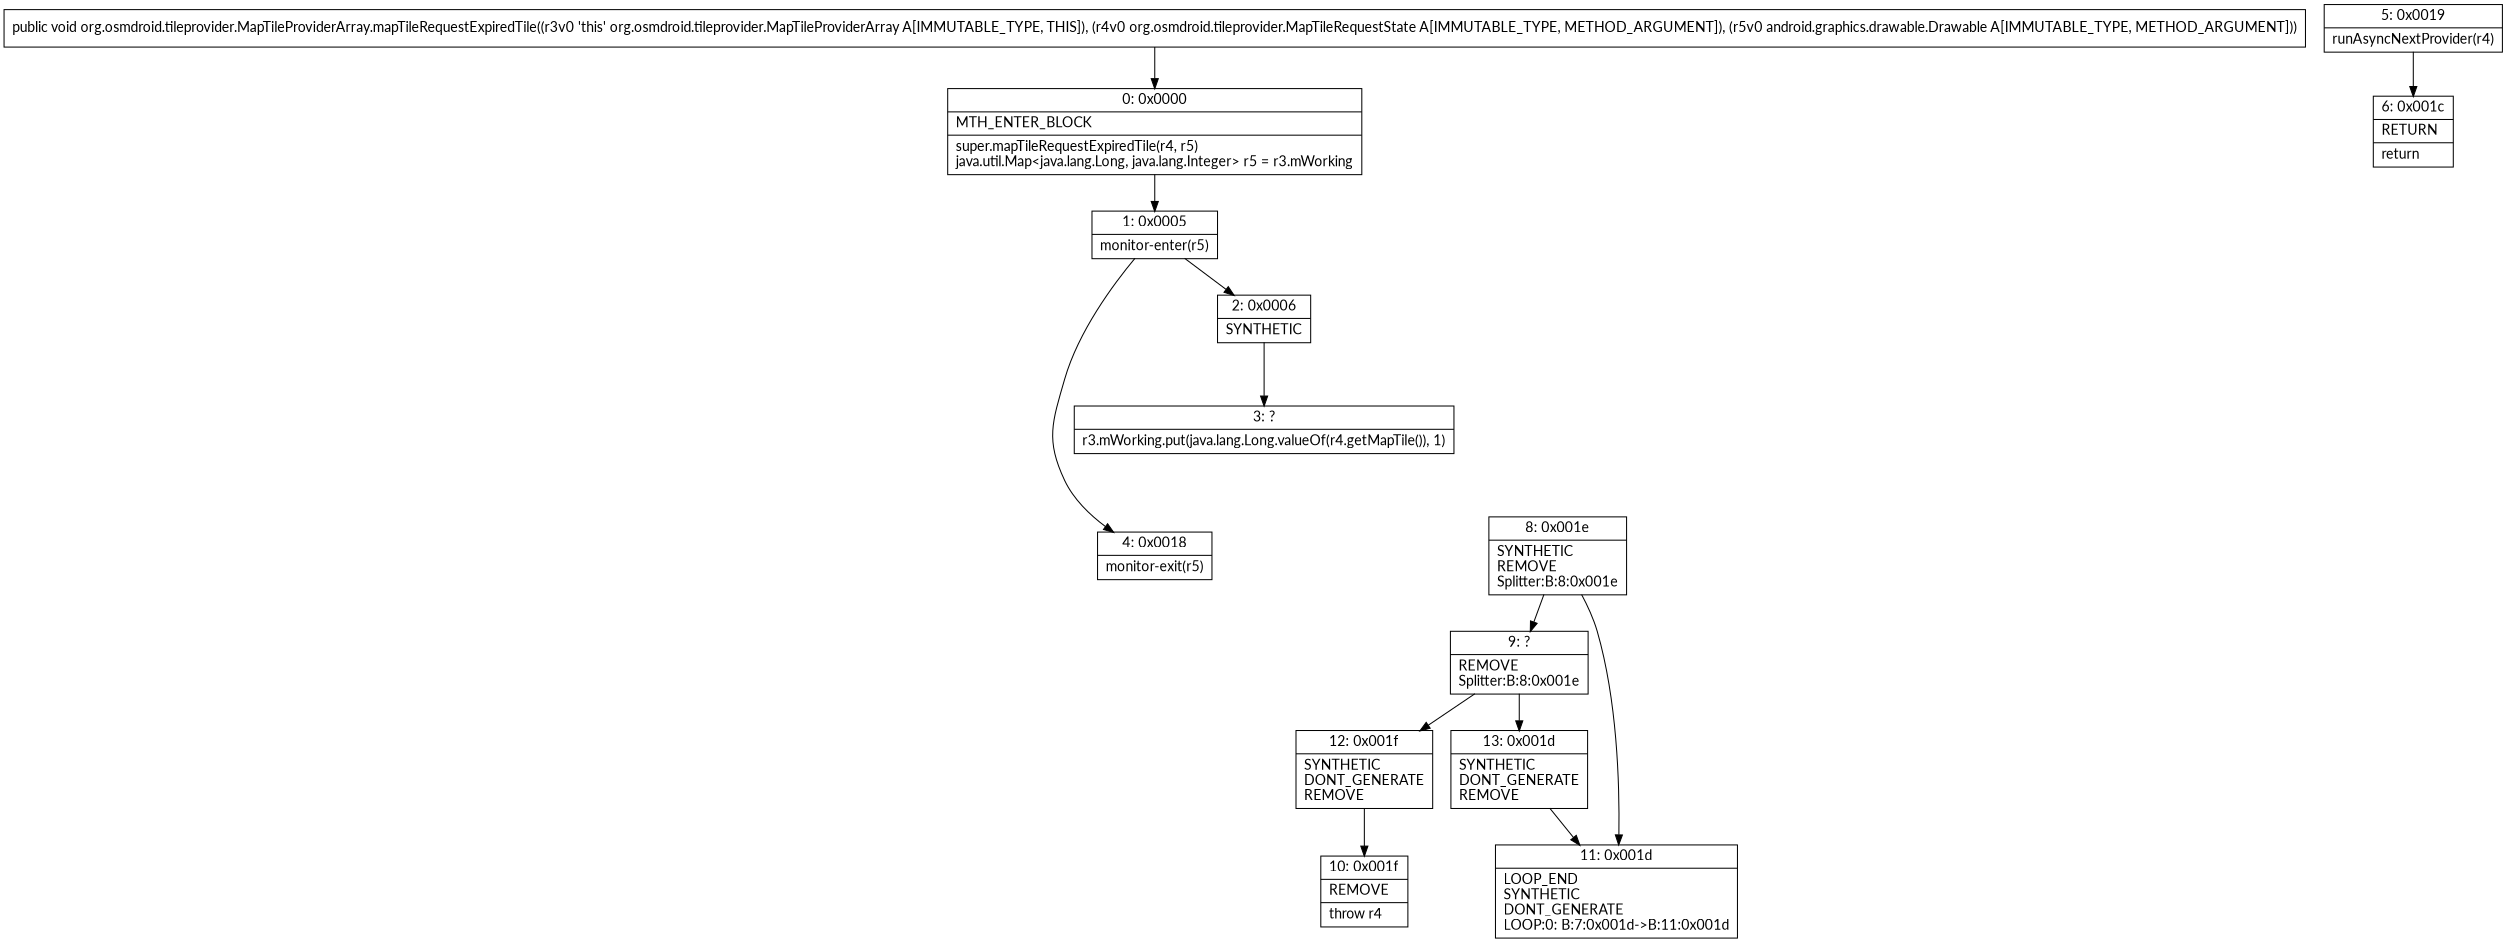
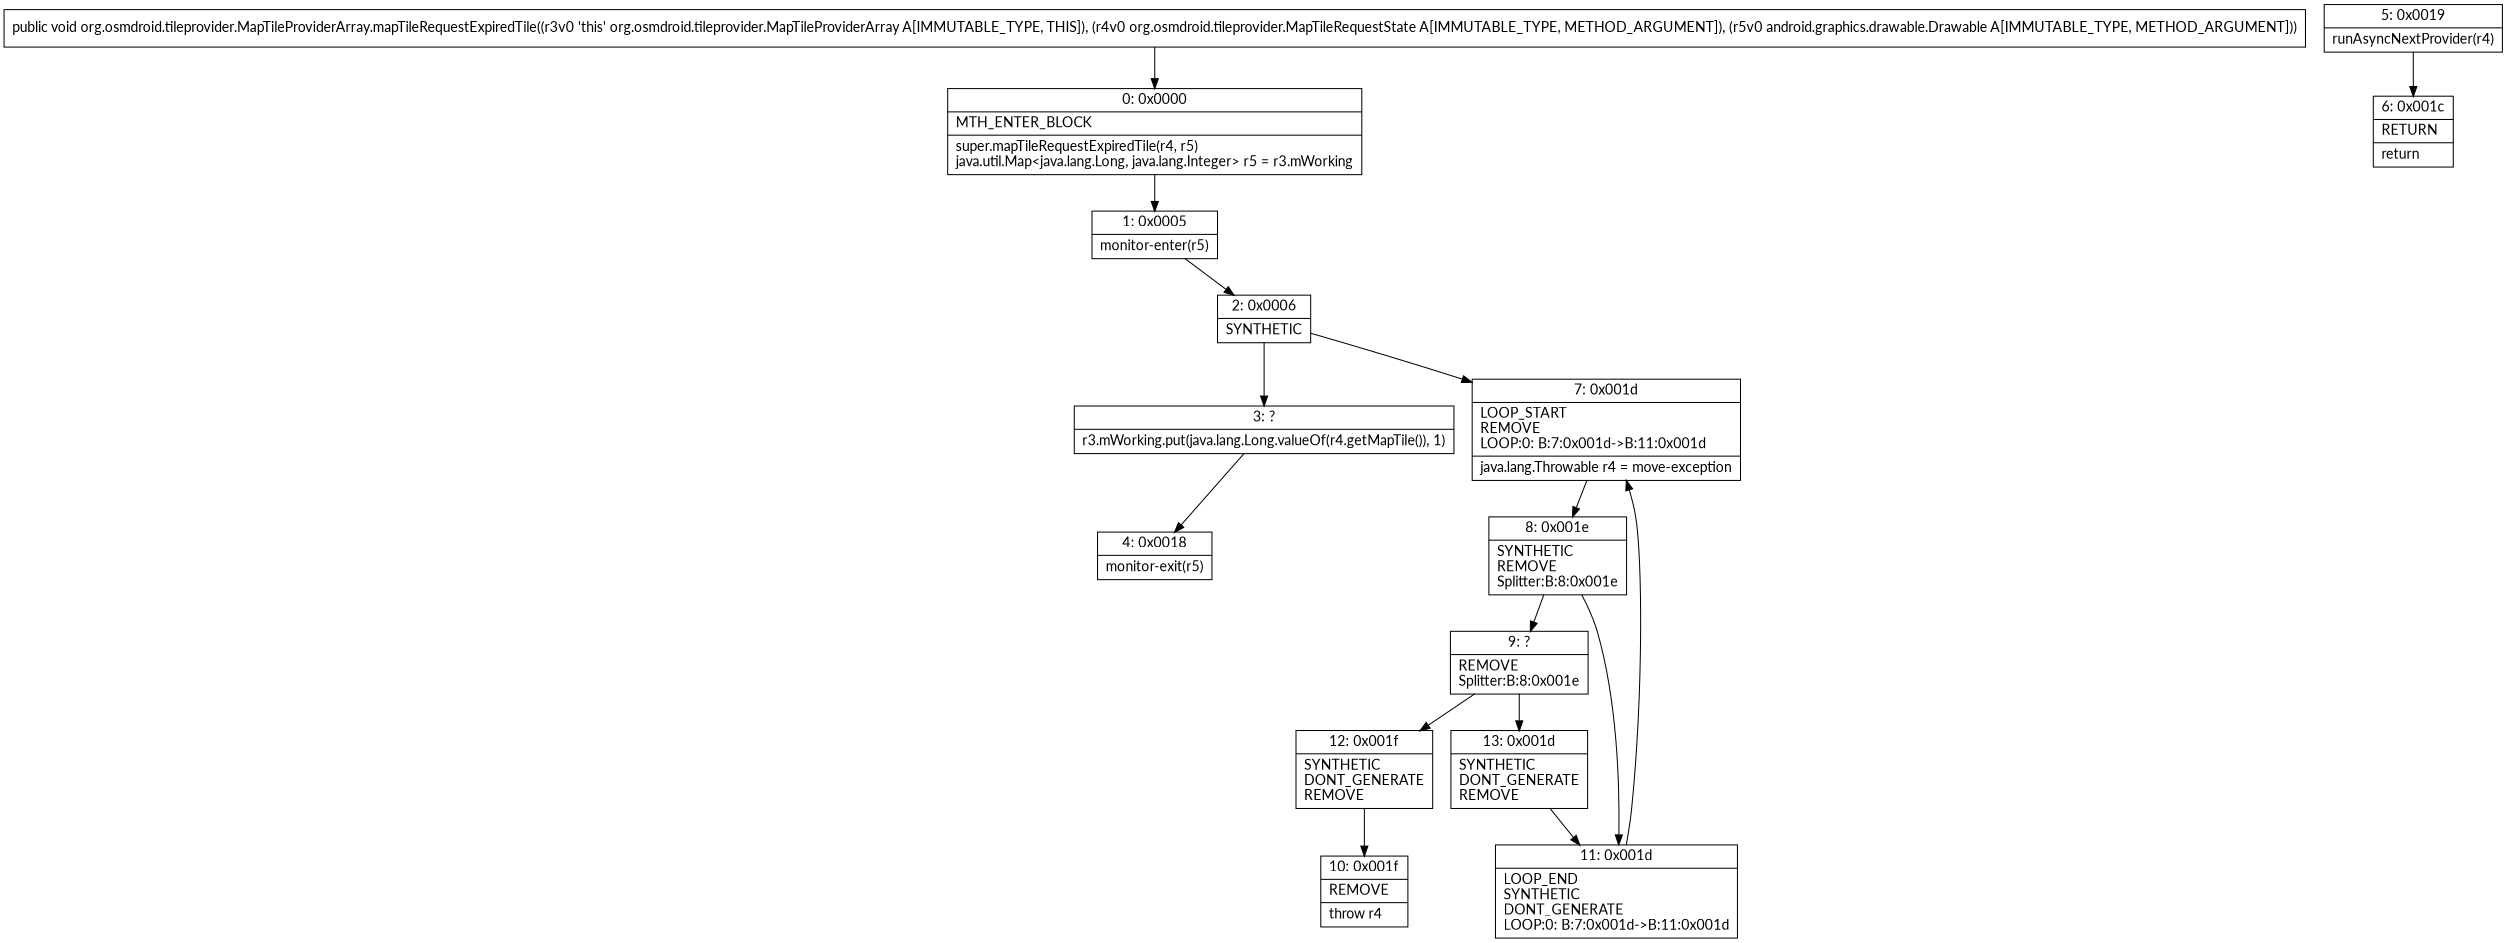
(1061, 392) -> (1213, 489)
none -> (1606, 430)
